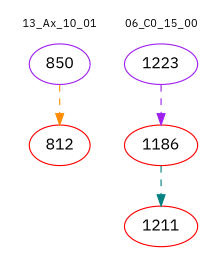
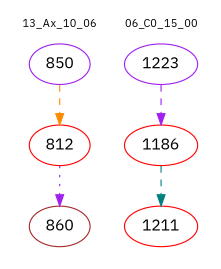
(60, 24) -> (60, 24)
none -> (60, 226)
